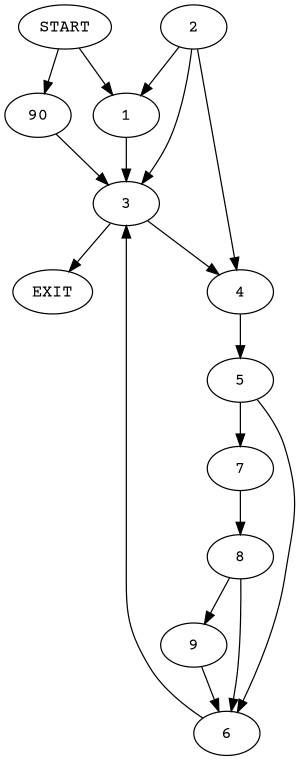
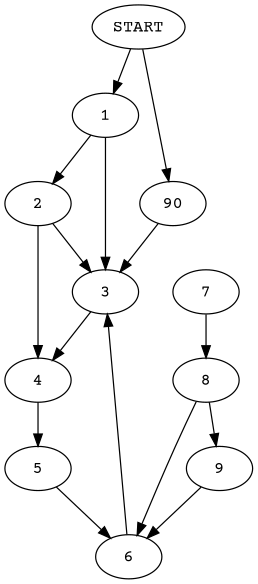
(164, 66) -> (76, 155)
(53, 292) -> none
(240, 418) -> none
